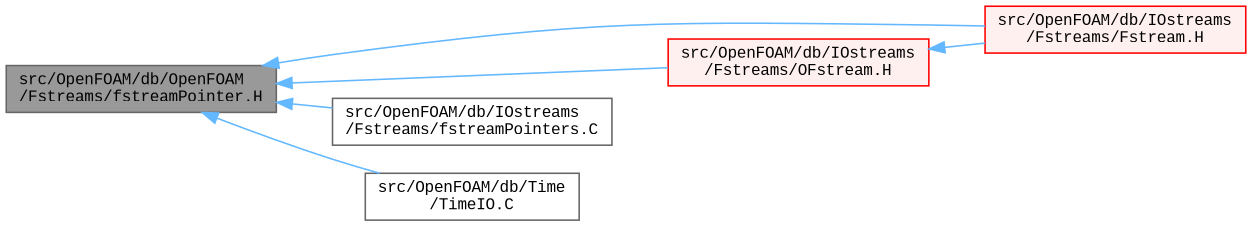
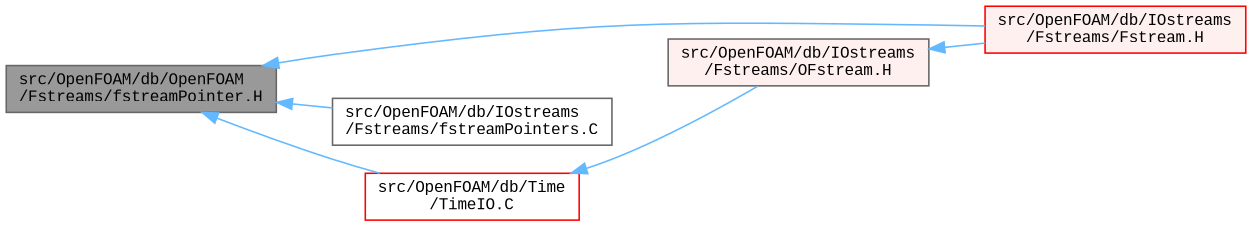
(799, 62) -> (799, 62)
(480, 75) -> (674, 131)
(472, 197) -> (472, 197)
